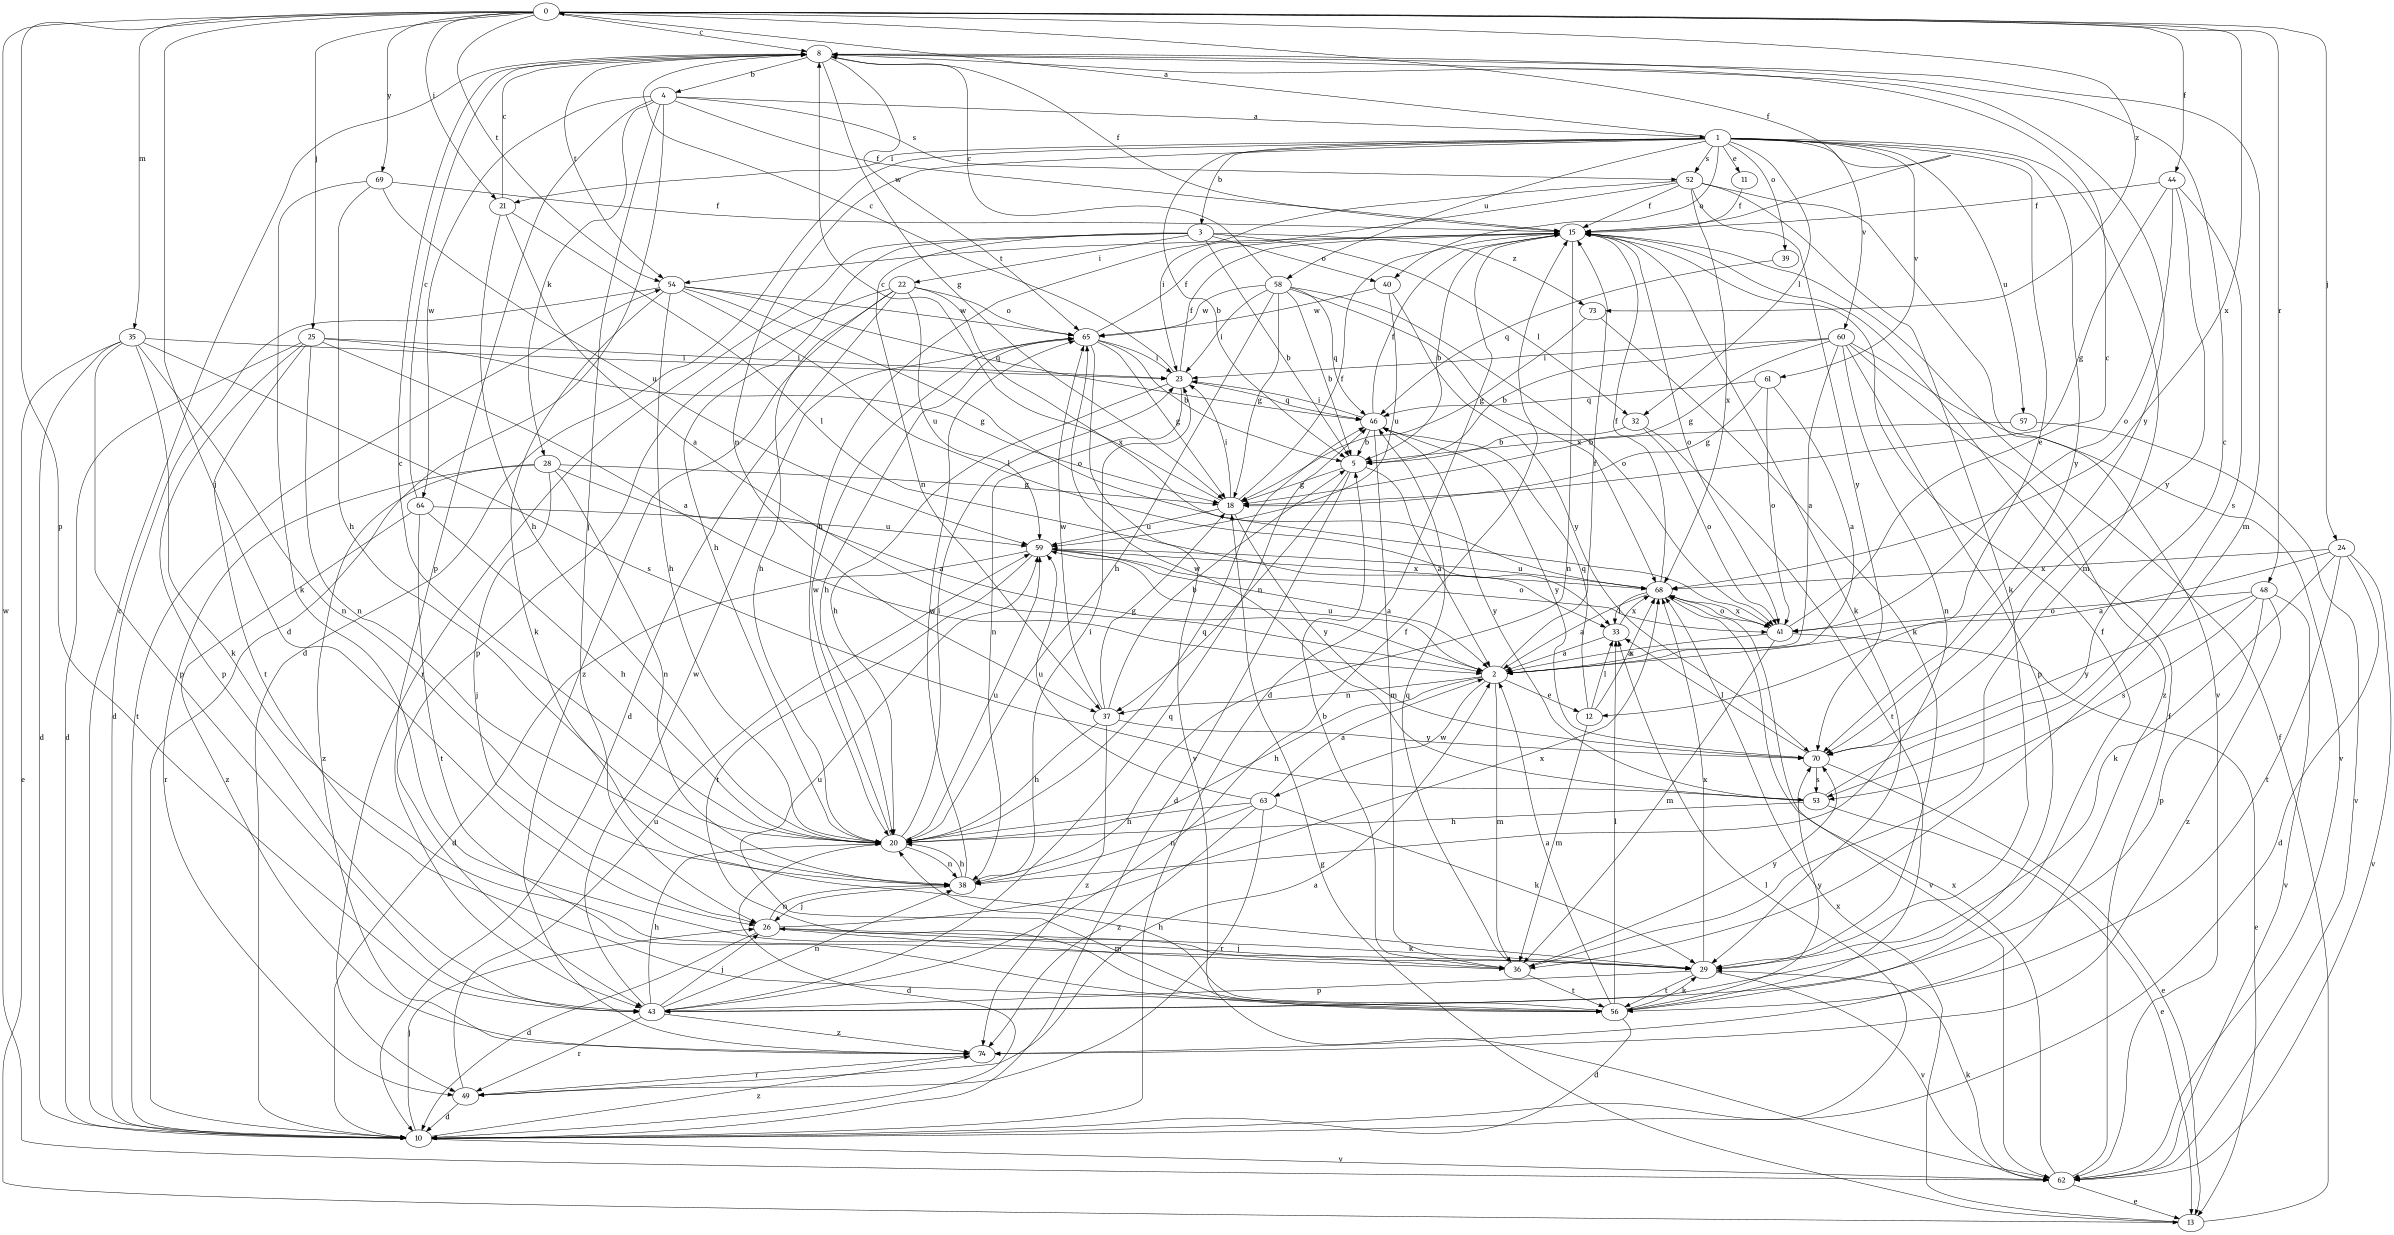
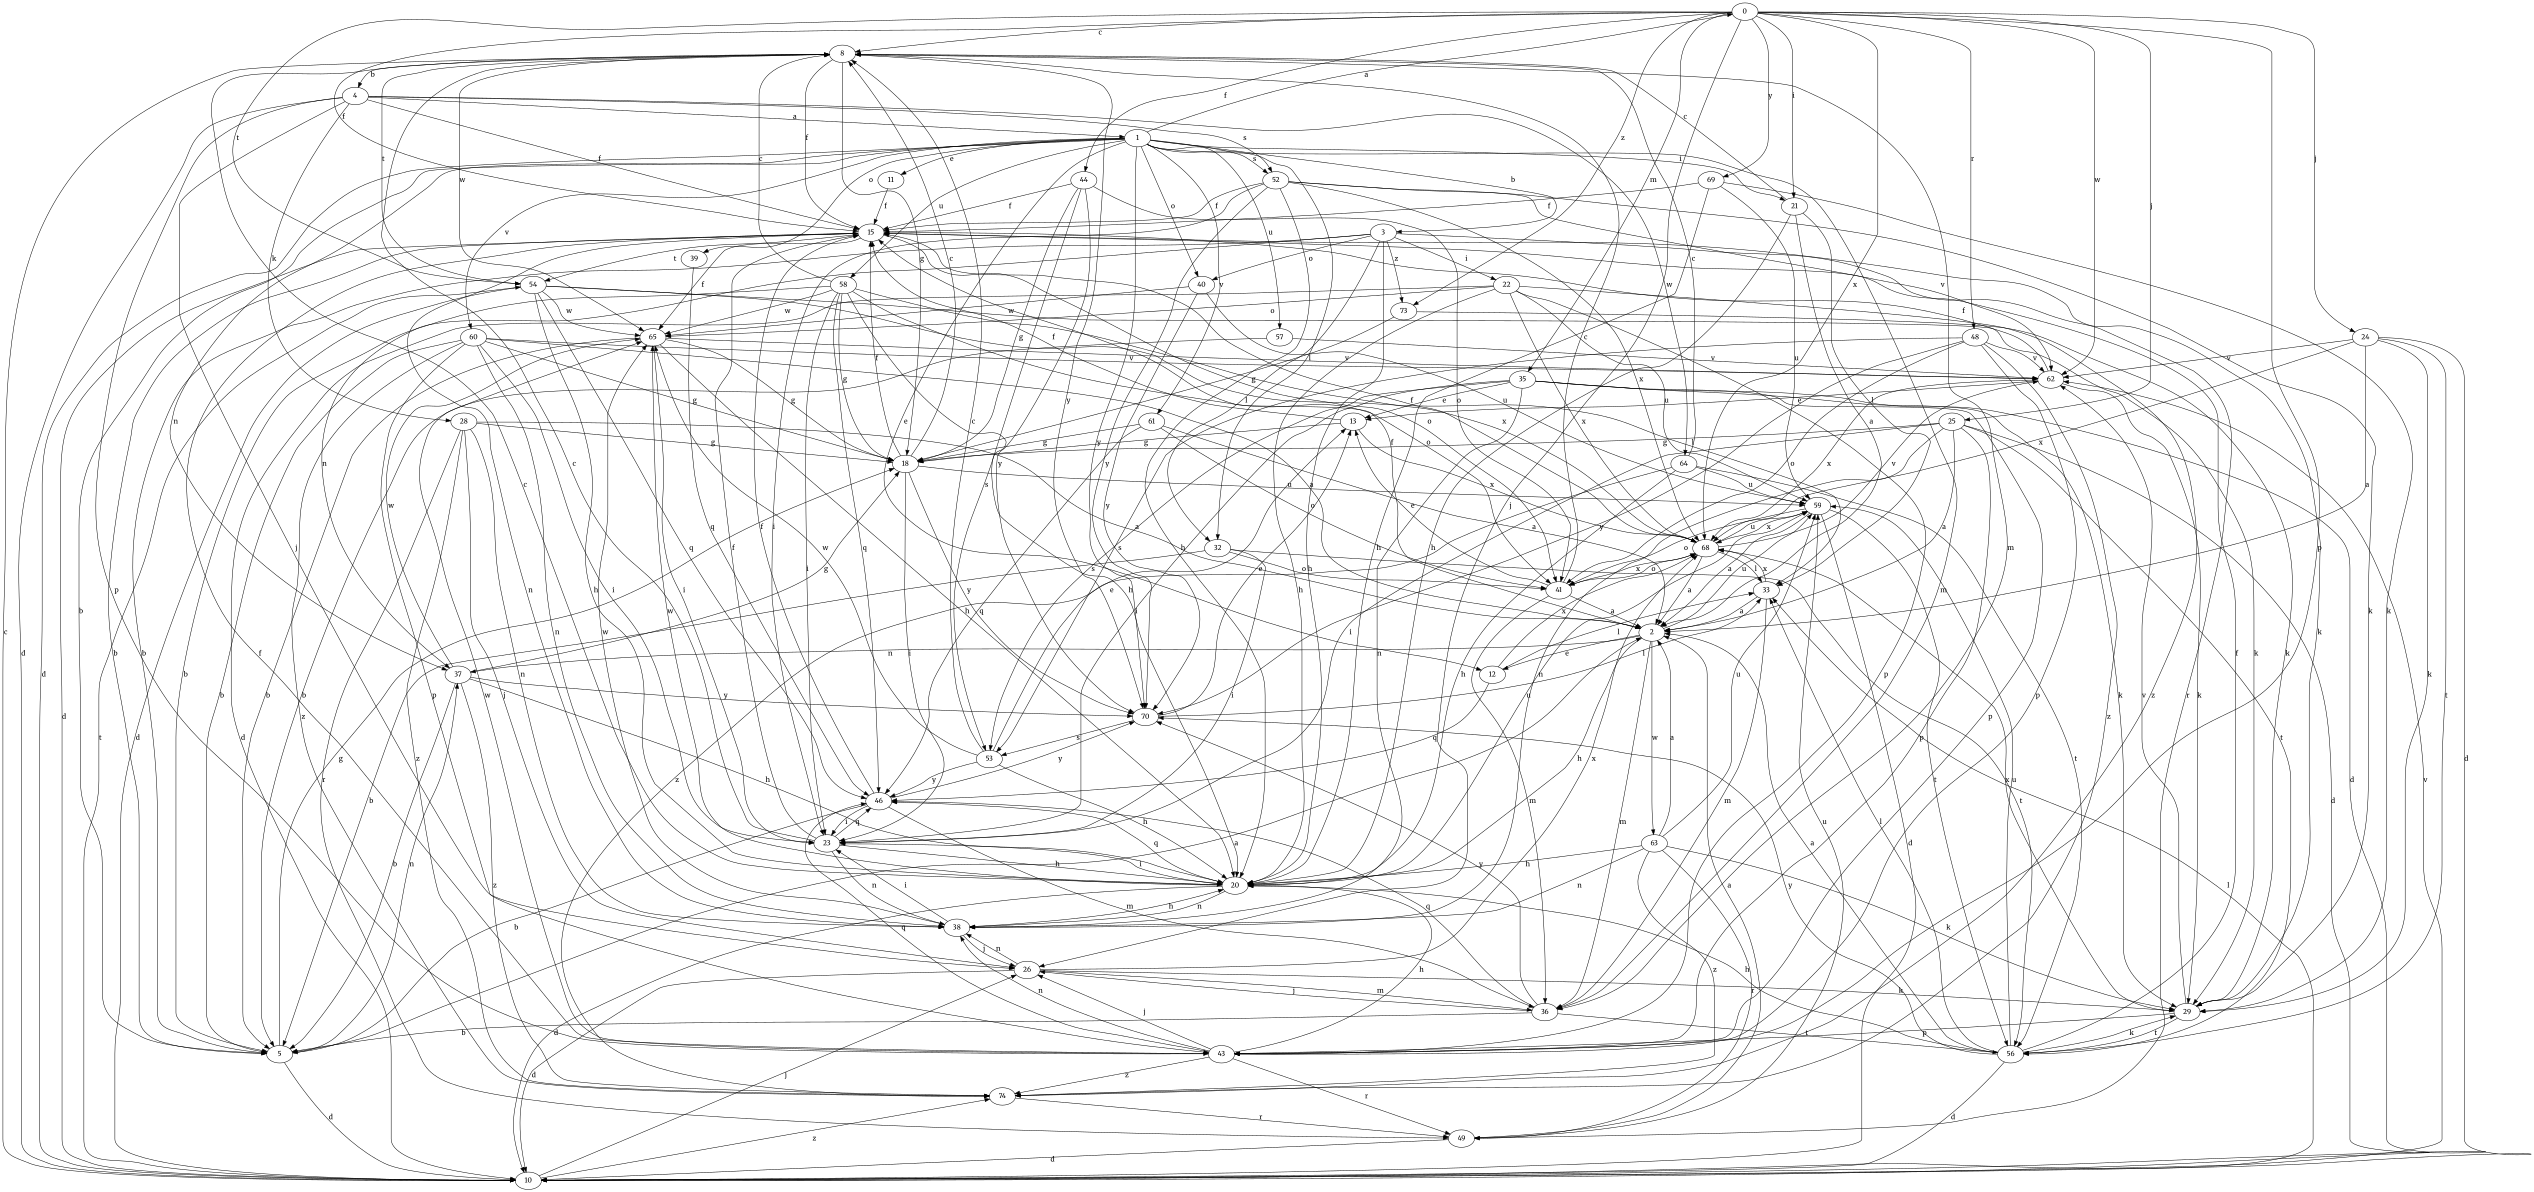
(1228, 249) -> (722, 253)
(1180, 506) -> none
none -> (1143, 795)
(1554, 841) -> (1712, 814)
